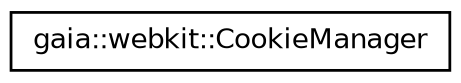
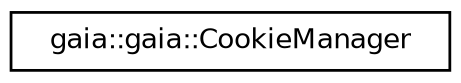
(230, 41) -> (230, 41)
